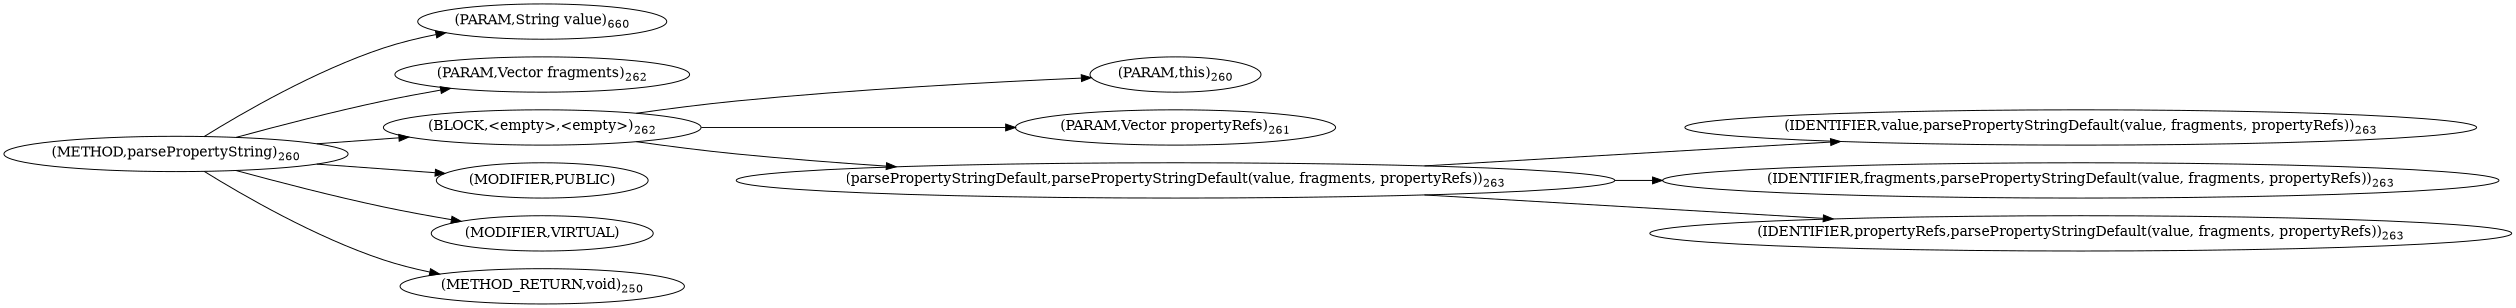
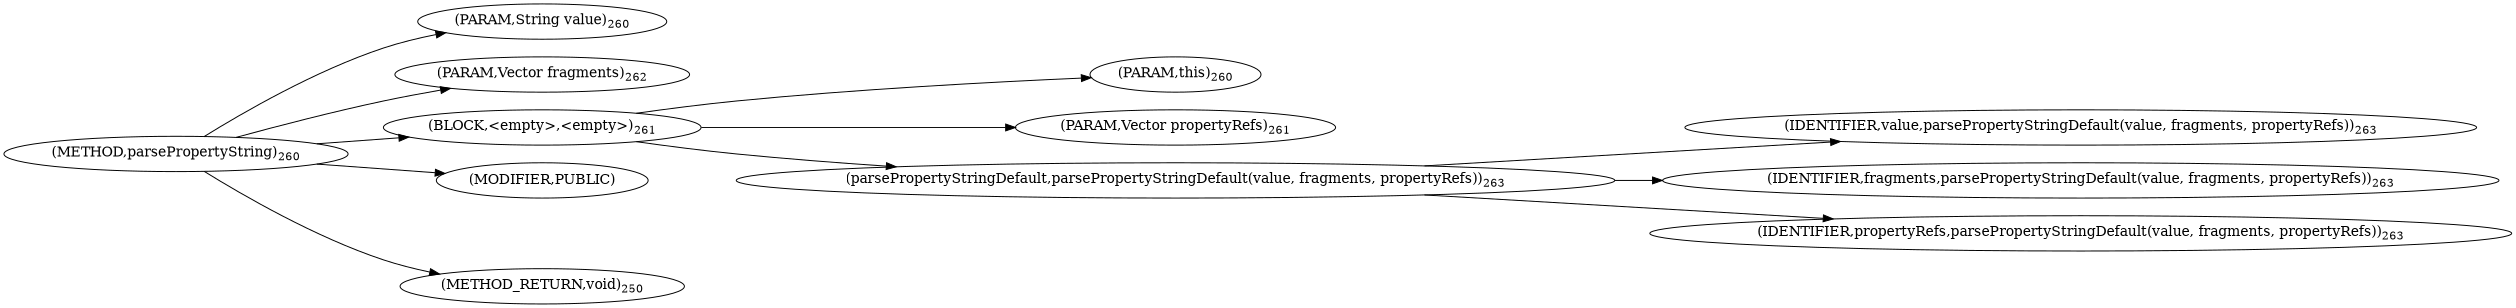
(619, 20) -> (619, 20)
(645, 126) -> (645, 126)
(542, 233) -> none
